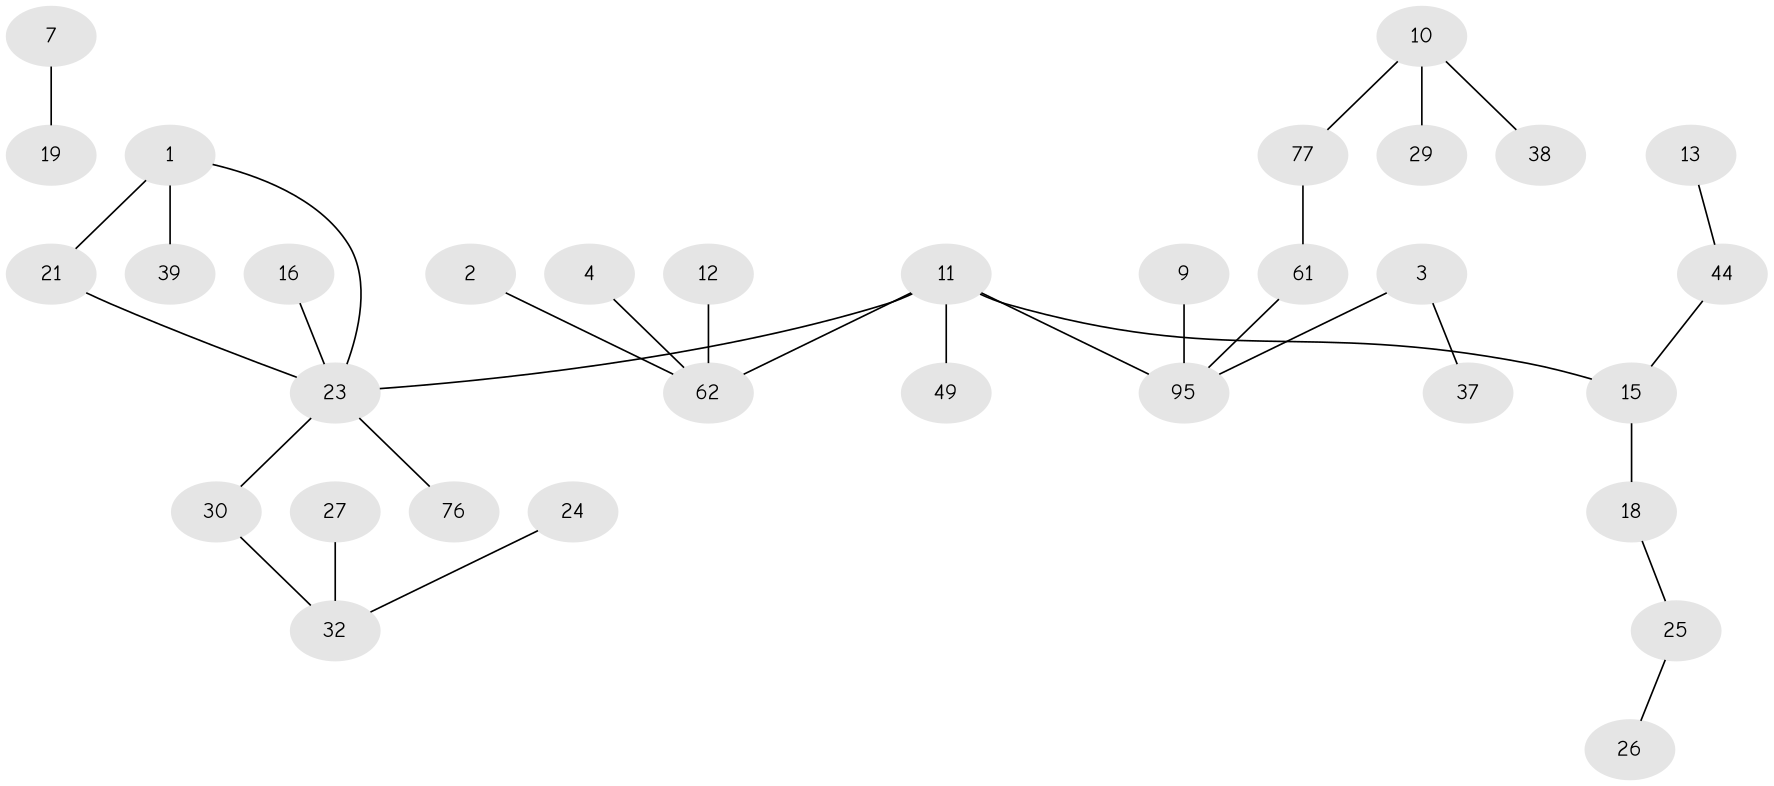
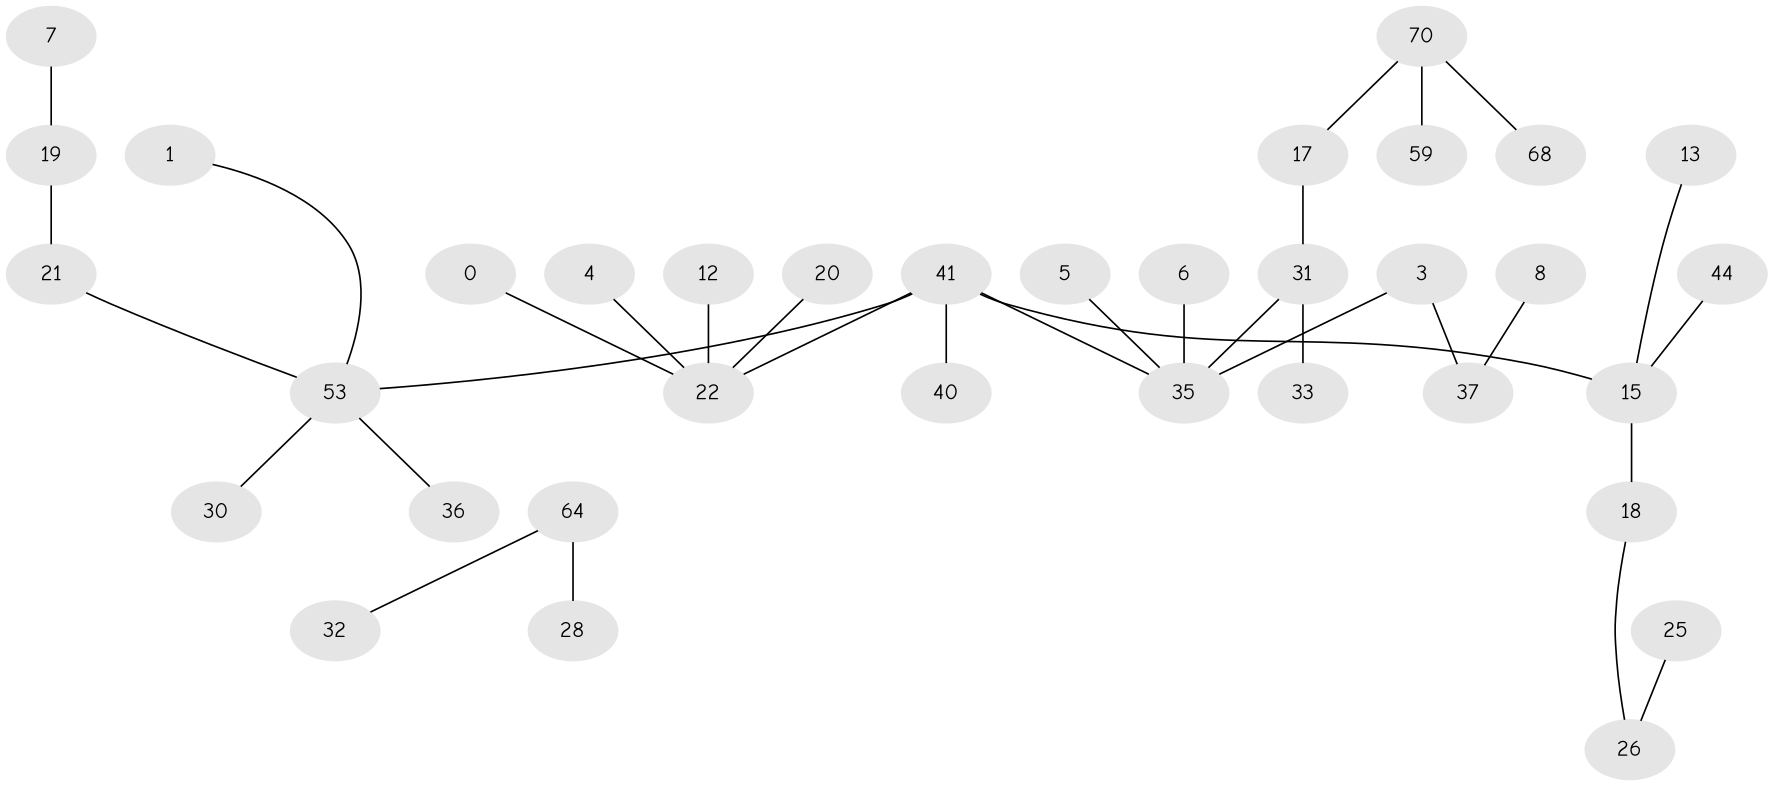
(1422, 36) -> (1422, 36)
(1303, 155) -> (1303, 155)
(1422, 155) -> (1422, 155)
(1541, 155) -> (1541, 155)
(111, 215) -> (51, 215)
(1707, 215) -> (1656, 273)
(170, 274) -> none
(289, 274) -> none
(471, 274) -> (471, 274)
none -> (827, 274)
(946, 274) -> (946, 274)
none -> (1065, 274)
(1184, 274) -> (1184, 274)
(1303, 274) -> (1303, 274)
none -> (1541, 274)
(335, 393) -> (335, 393)
(708, 393) -> (708, 393)
(946, 393) -> (946, 393)
(1184, 393) -> (1184, 393)
none -> (1303, 393)
(335, 512) -> none
(454, 512) -> (454, 512)
(573, 512) -> (573, 512)
(276, 571) -> none
(1654, 571) -> (1615, 631)
none -> (573, 631)
